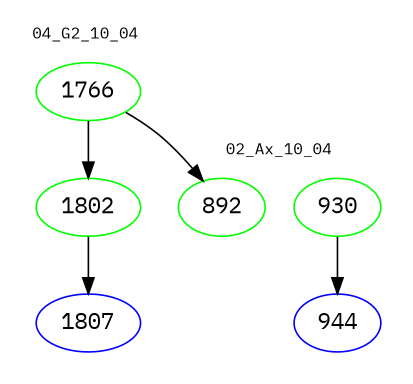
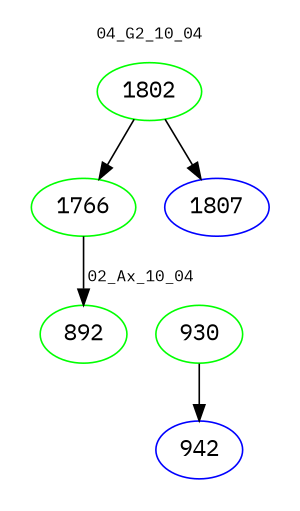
(88, 142) -> (121, 142)
(337, 323) -> (199, 450)
